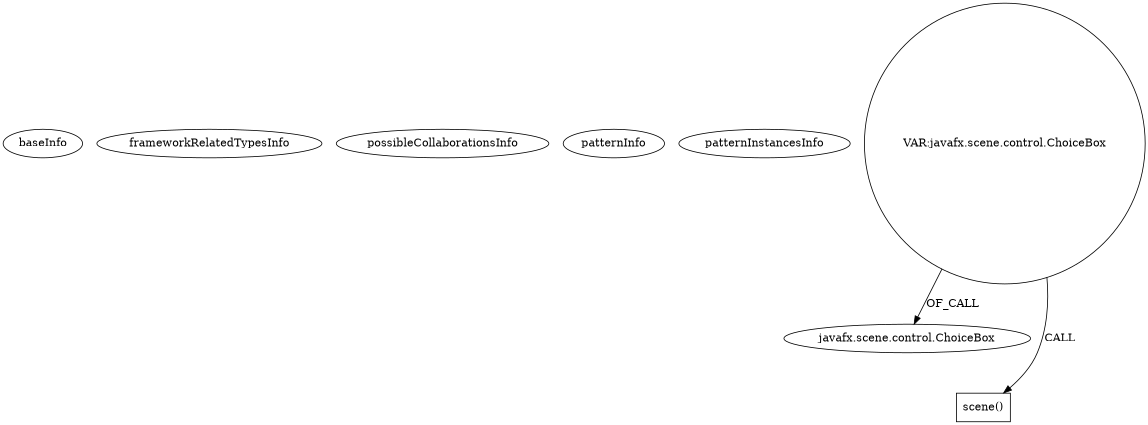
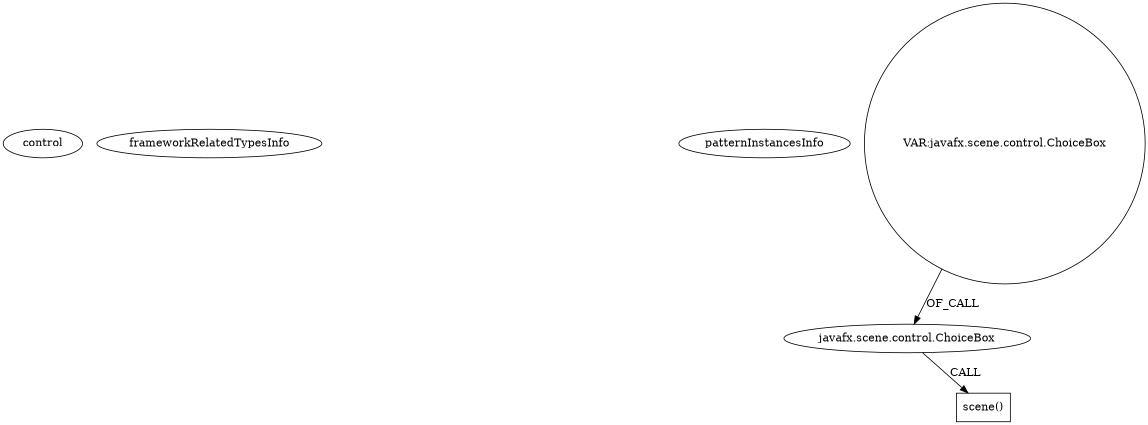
(43, 144) -> (43, 144)
(443, 144) -> none
(614, 144) -> none
(1042, 338) -> (942, 370)
